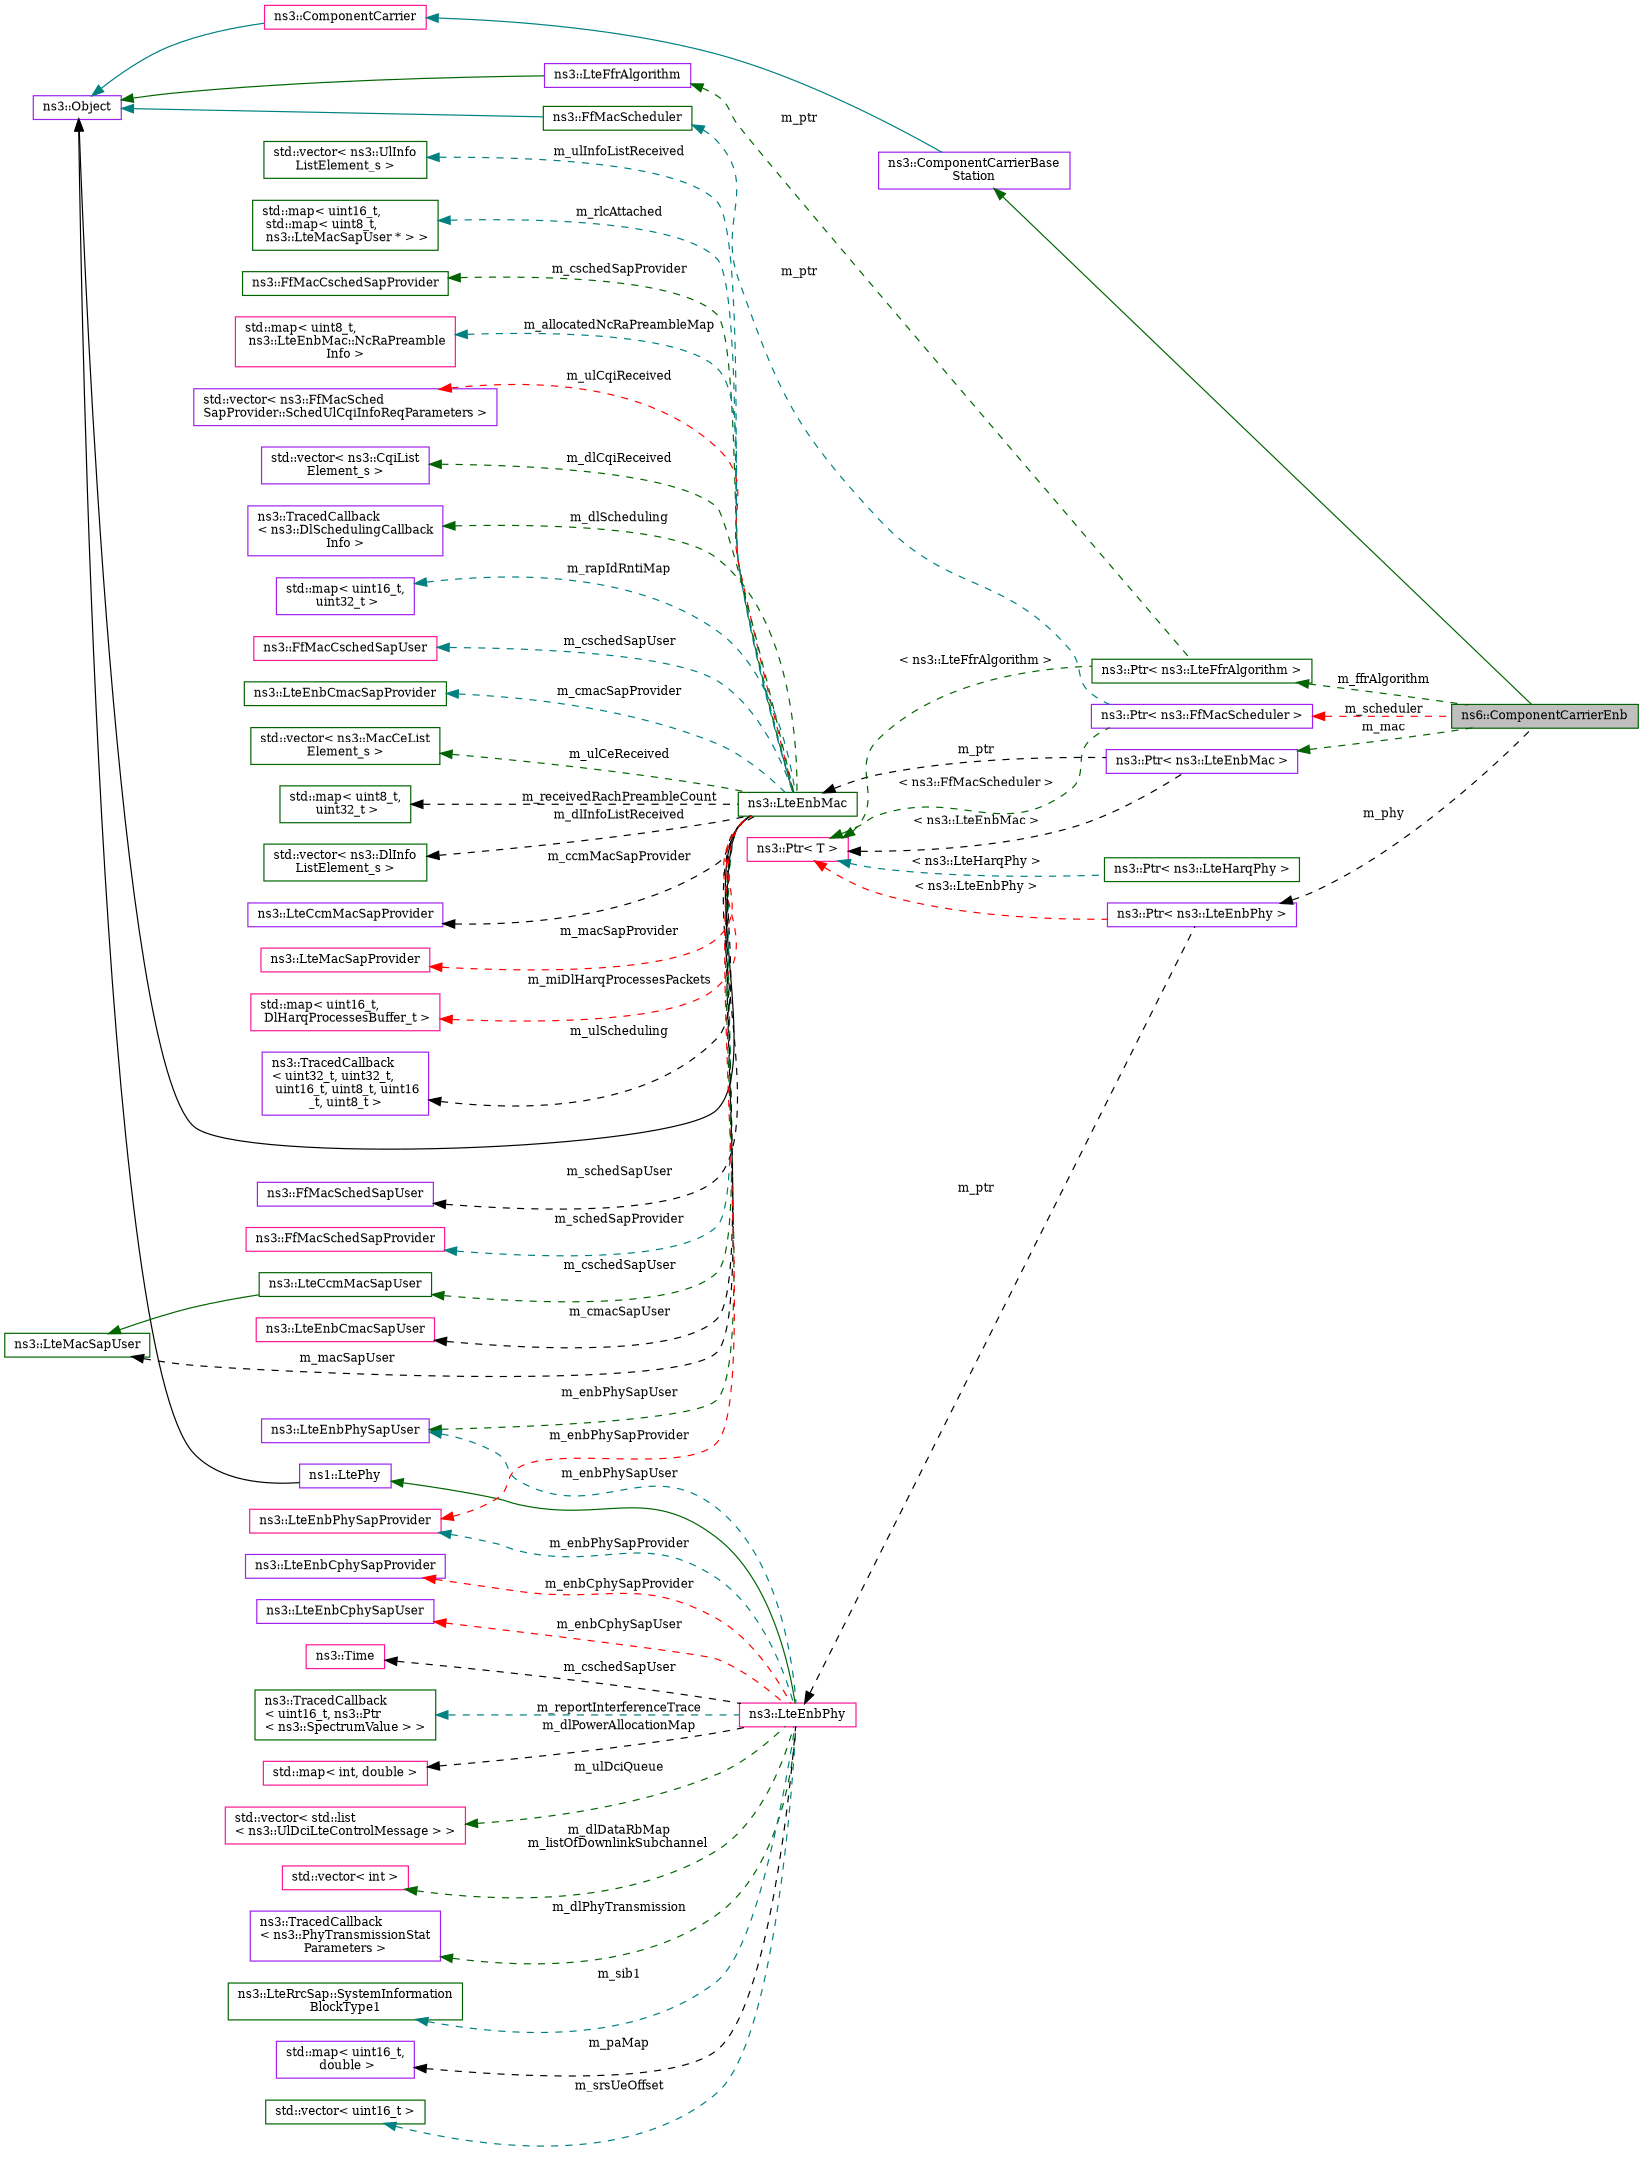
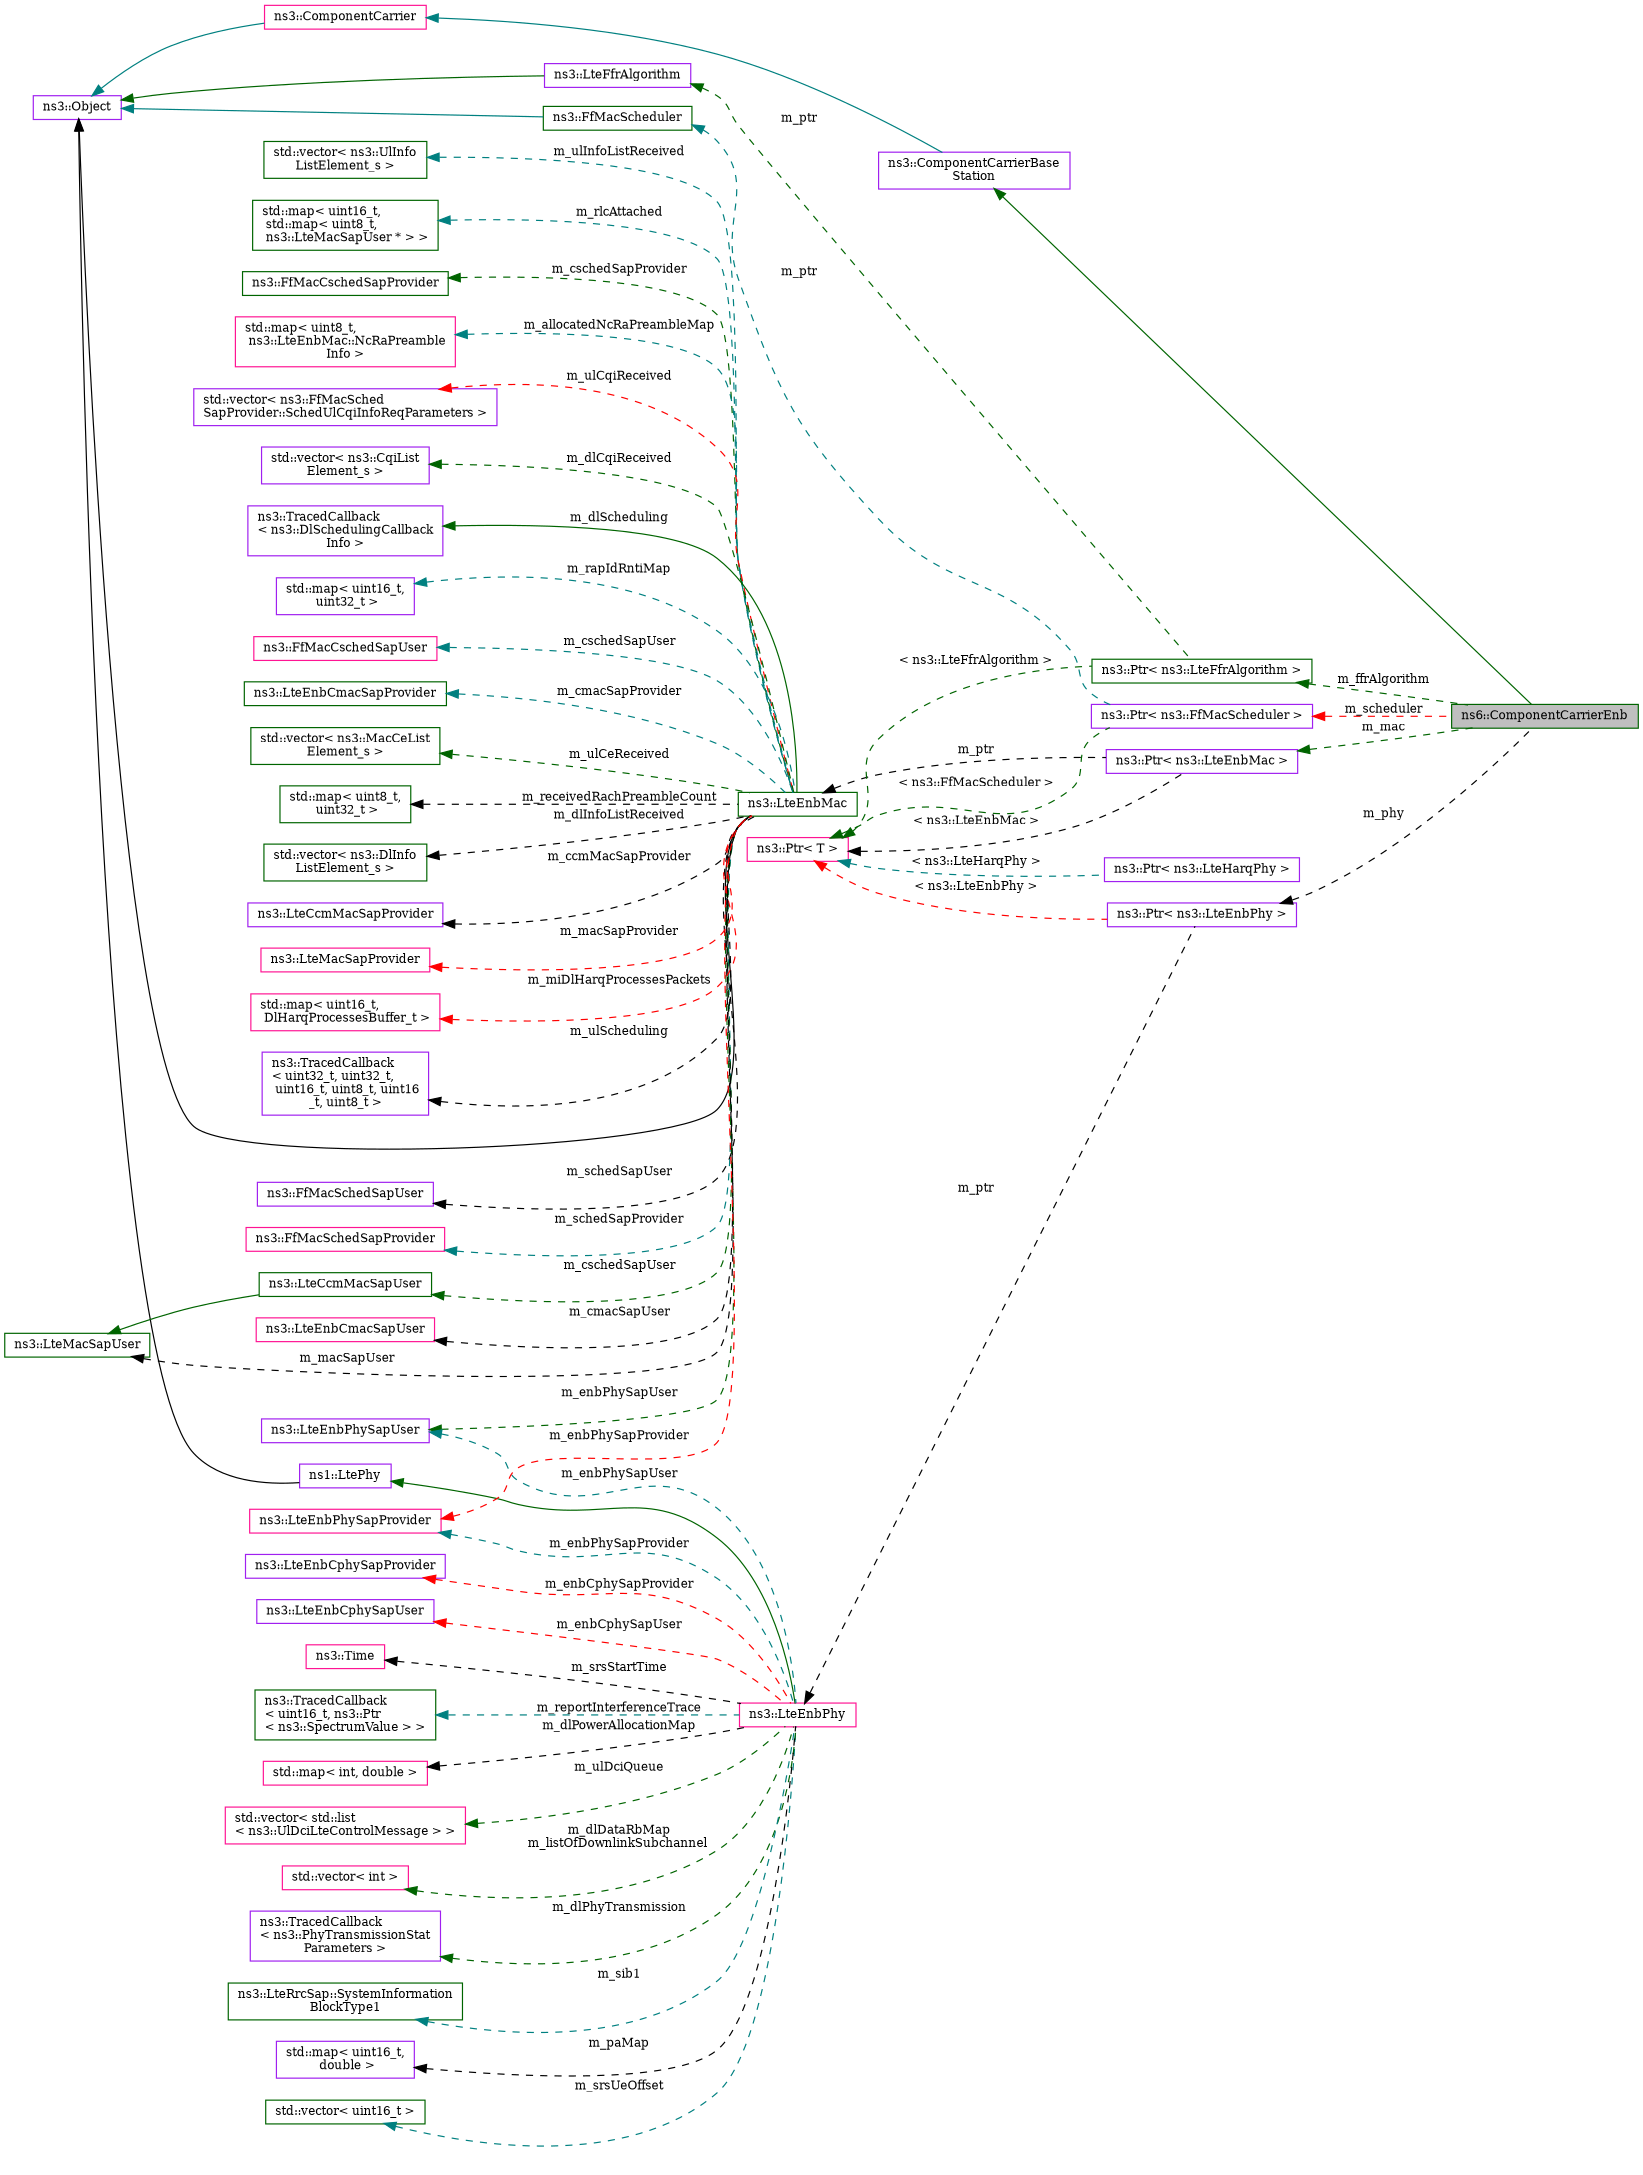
(712, 555) -> (712, 555)
(1202, 870) -> (1202, 870)
(618, 1668) -> (618, 1668)
